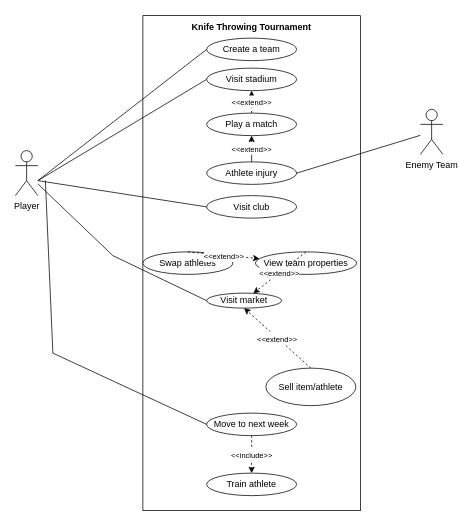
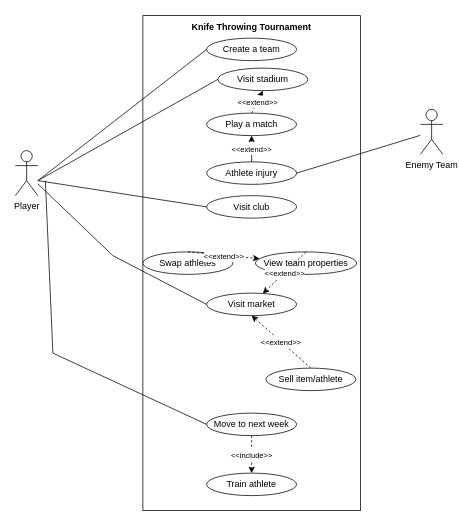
(252, 79) -> (263, 79)
(244, 300) -> (252, 304)
(311, 387) -> (311, 379)
